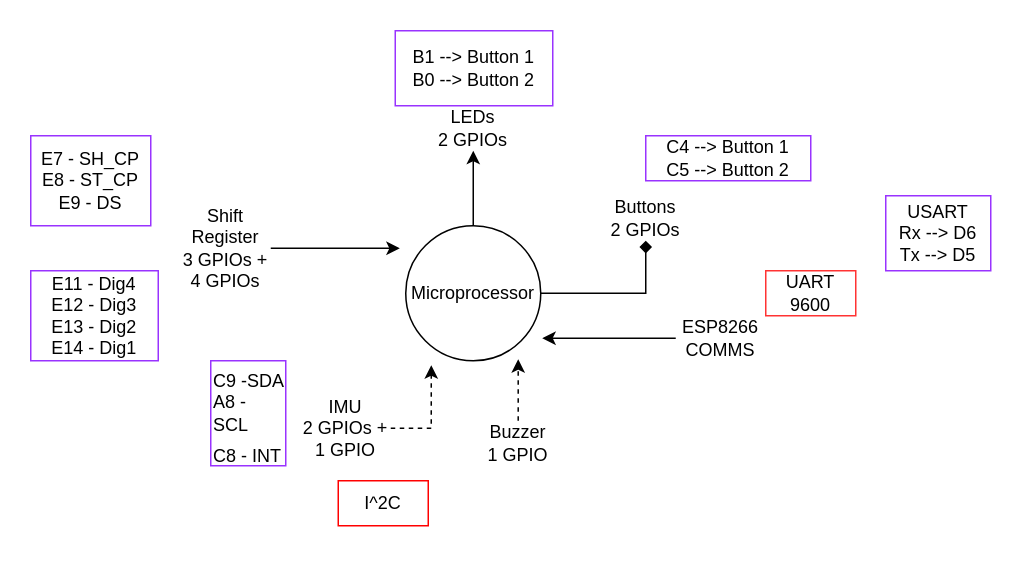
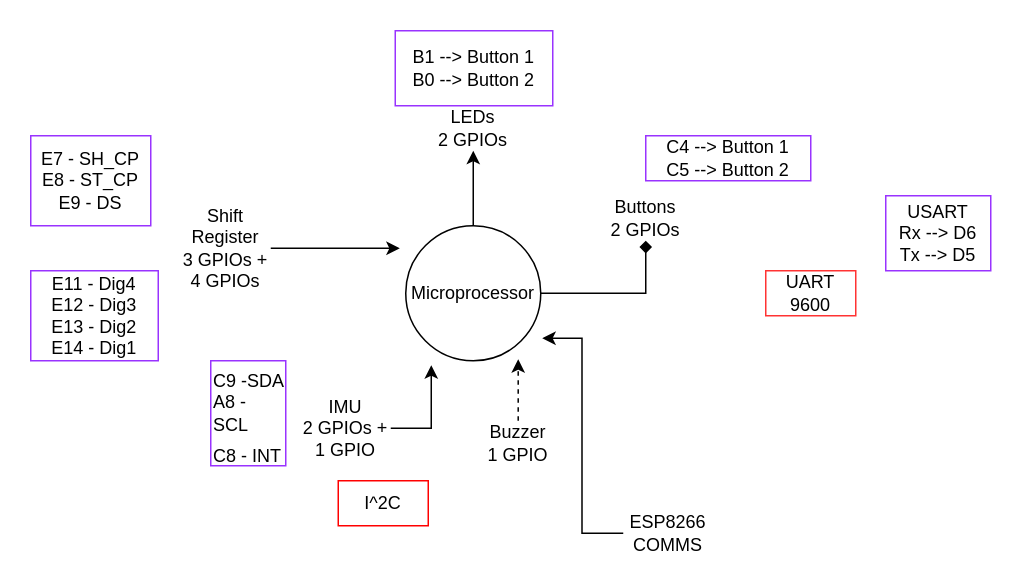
(721, 338) -> (668, 533)
(431, 422) -> (431, 422)
